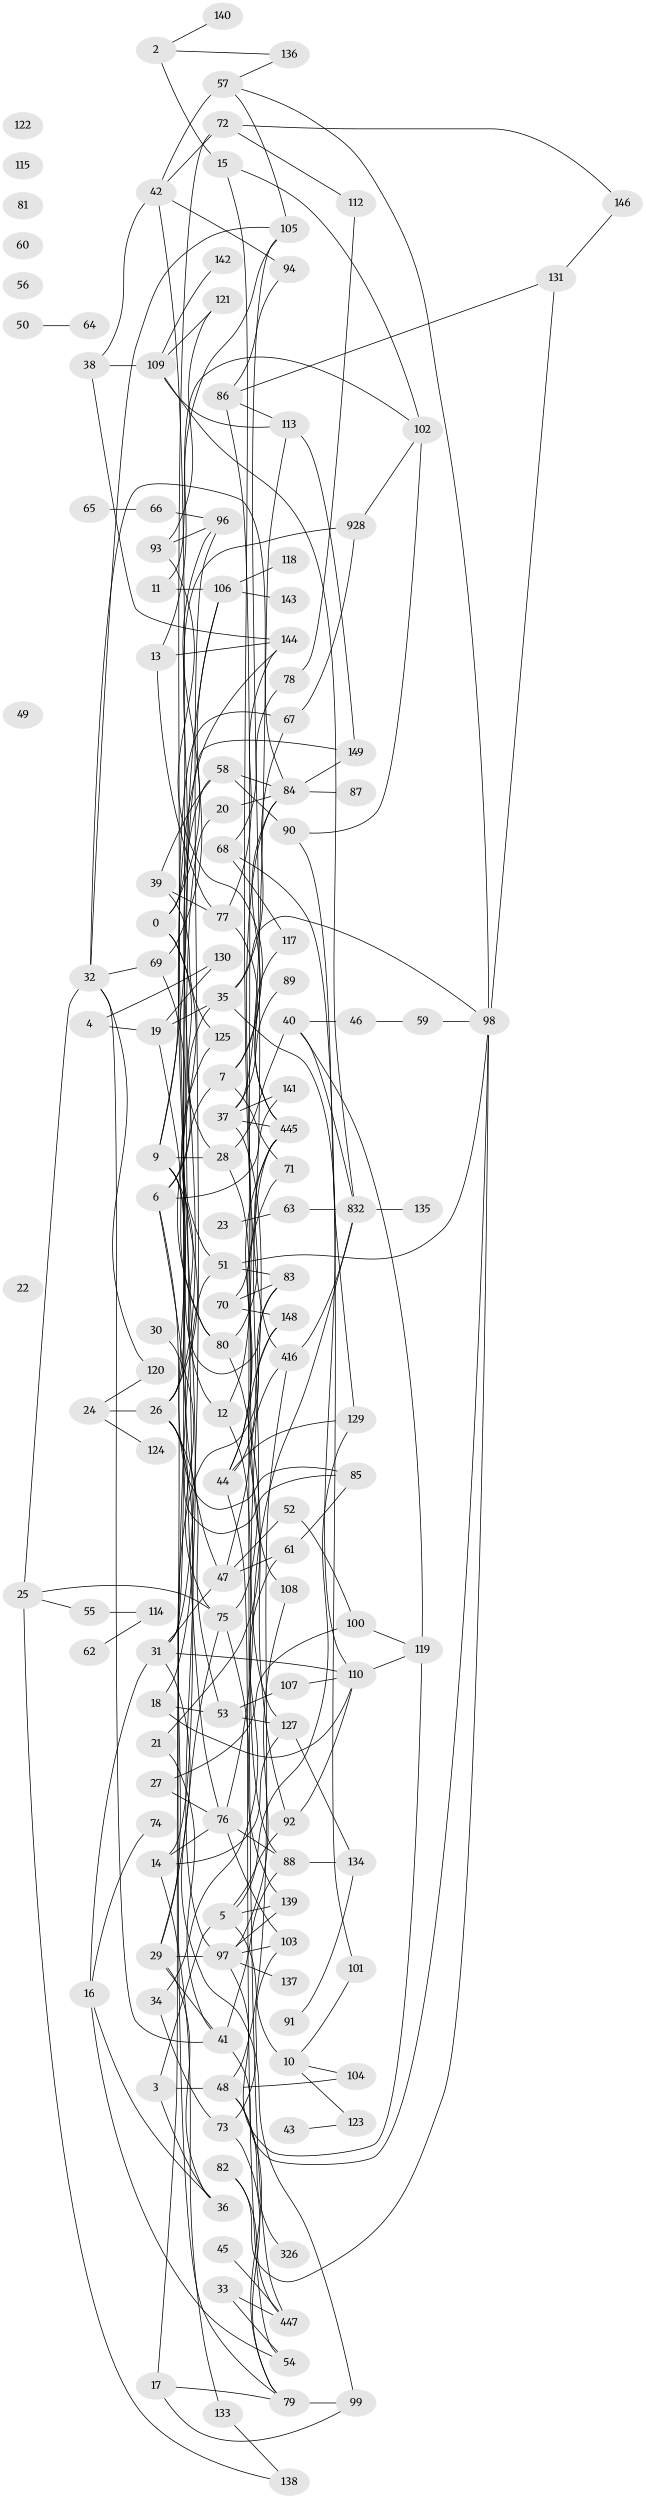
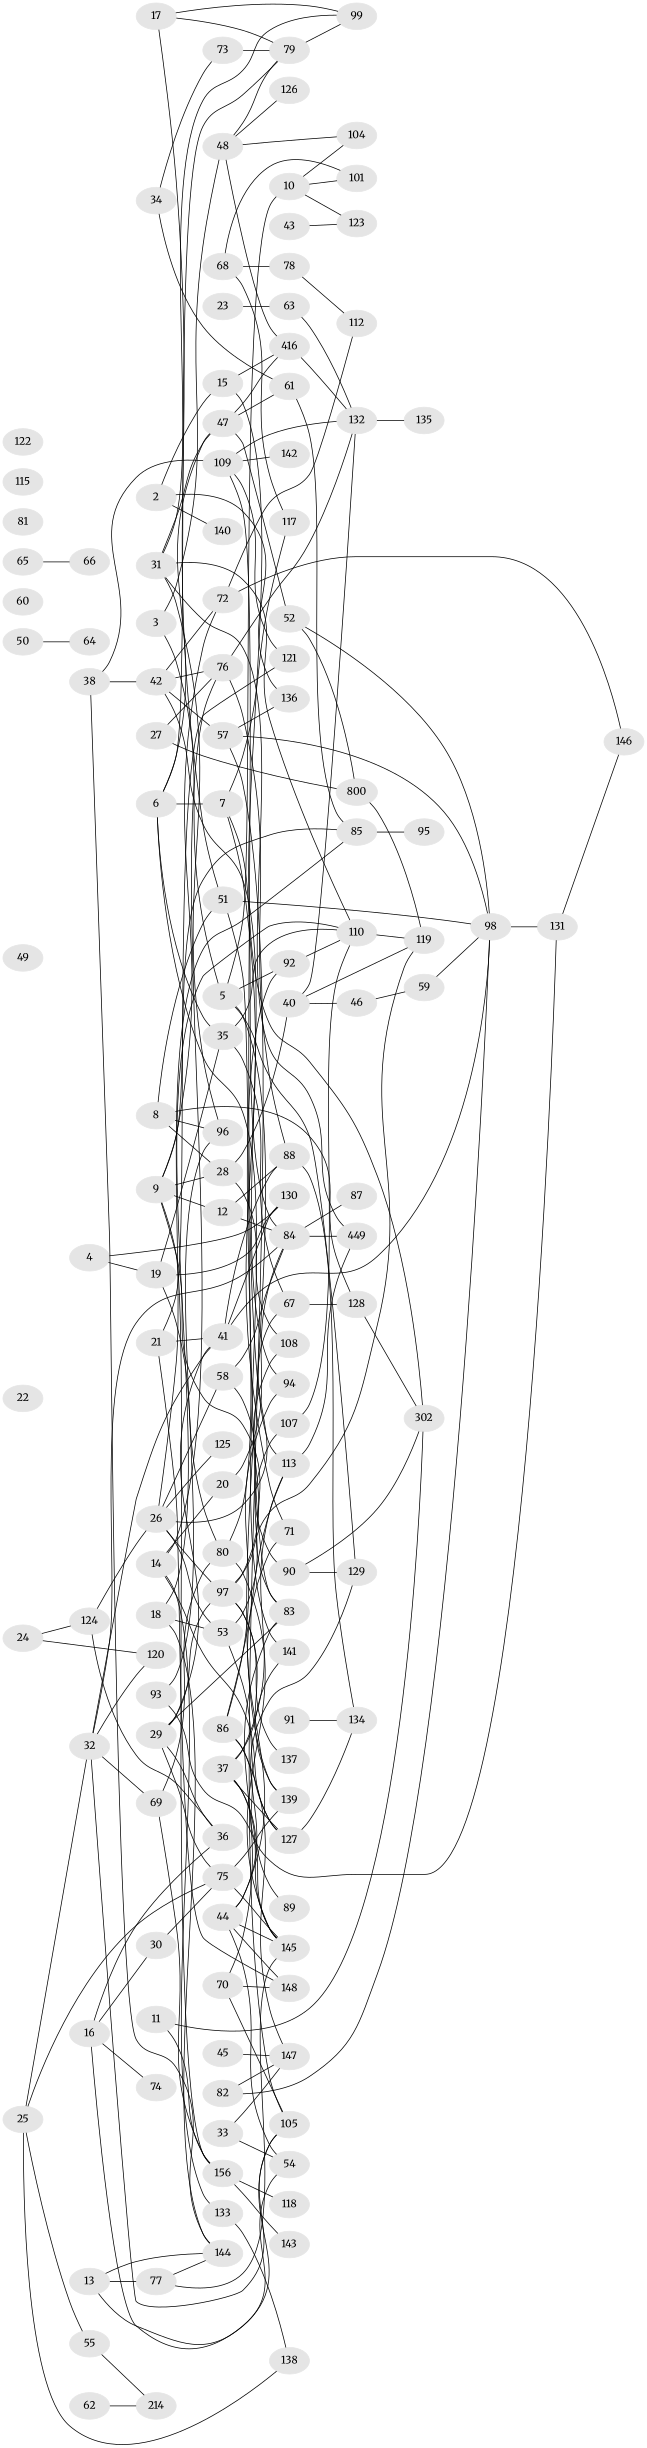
(23, 286) -> none
(423, 430) -> (424, 1418)
(192, 437) -> (184, 928)
(191, 516) -> none
(356, 526) -> (357, 1304)
(223, 589) -> (223, 2173)
(356, 753) -> (357, 1236)
none -> (424, 832)
(156, 884) -> none
(156, 924) -> (156, 1116)
(344, 933) -> (441, 743)
(289, 1130) -> (289, 1948)
(356, 1210) -> (357, 420)
none -> (242, 1288)
(123, 1411) -> (132, 1551)
(156, 1612) -> (156, 2406)
(356, 1624) -> (357, 792)
(104, 1820) -> (123, 1990)
(289, 1942) -> none
(182, 2152) -> (130, 1745)
(289, 2255) -> (289, 90)
(289, 2323) -> (289, 2056)
